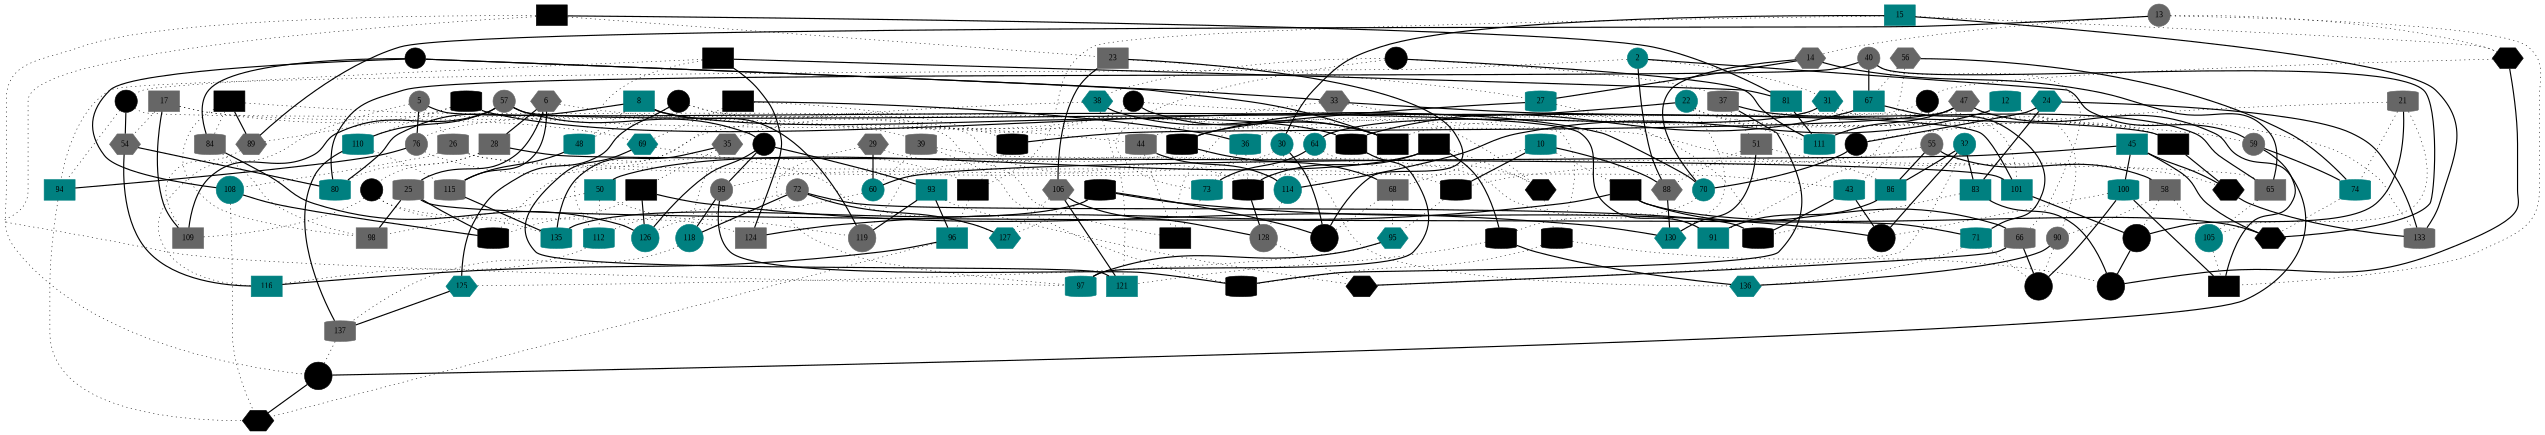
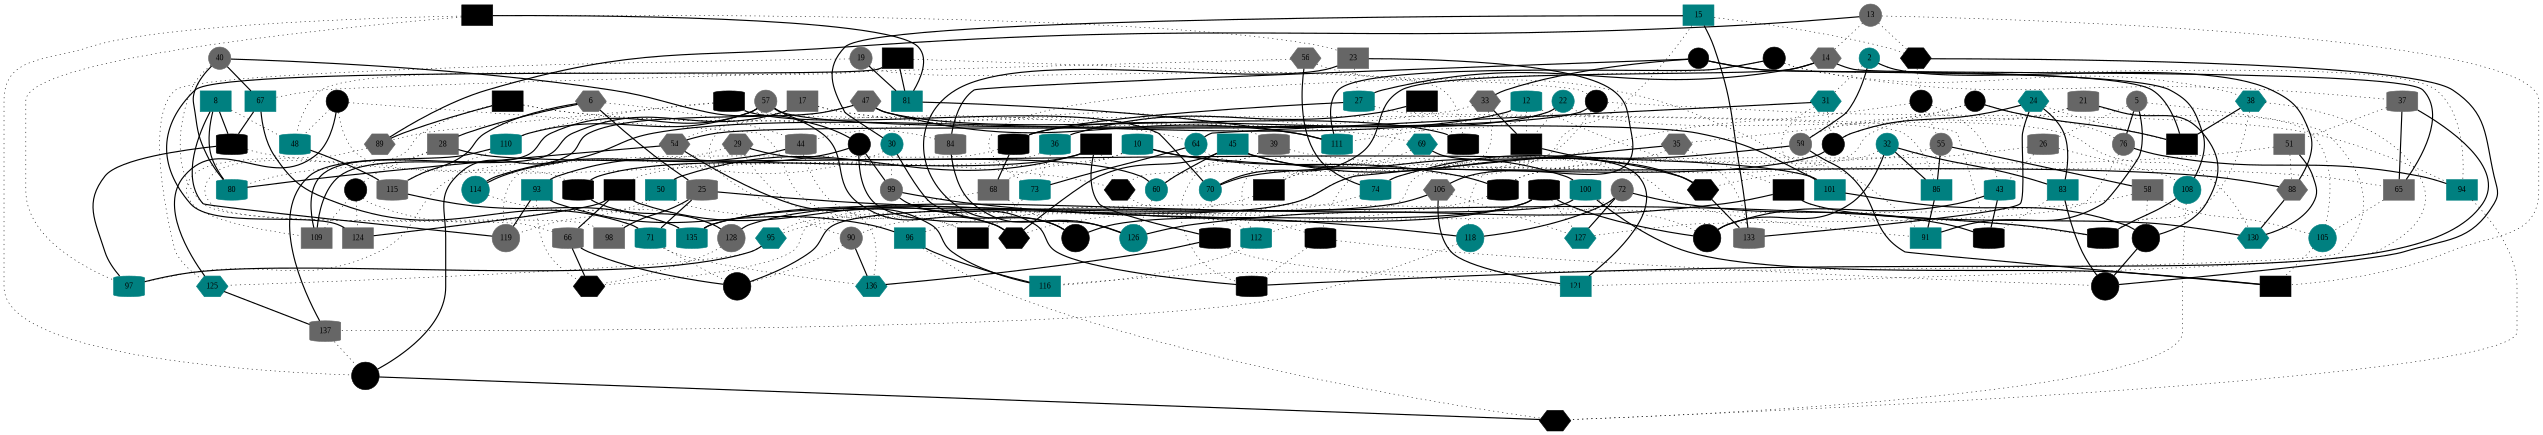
none -> (861, 58)
(284, 210) -> none
